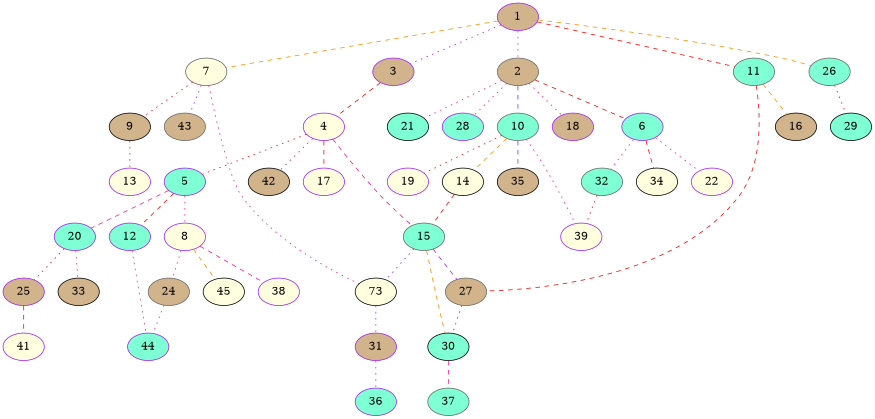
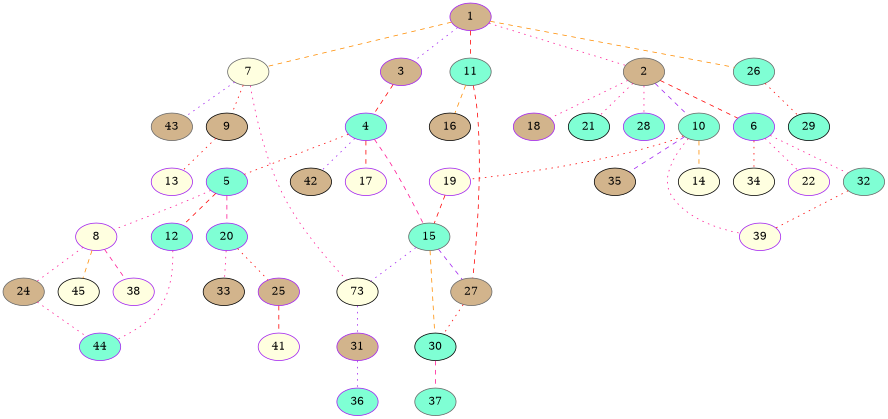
(324, 127) -> (366, 127)
(650, 154) -> (754, 154)
(443, 209) -> (440, 209)
